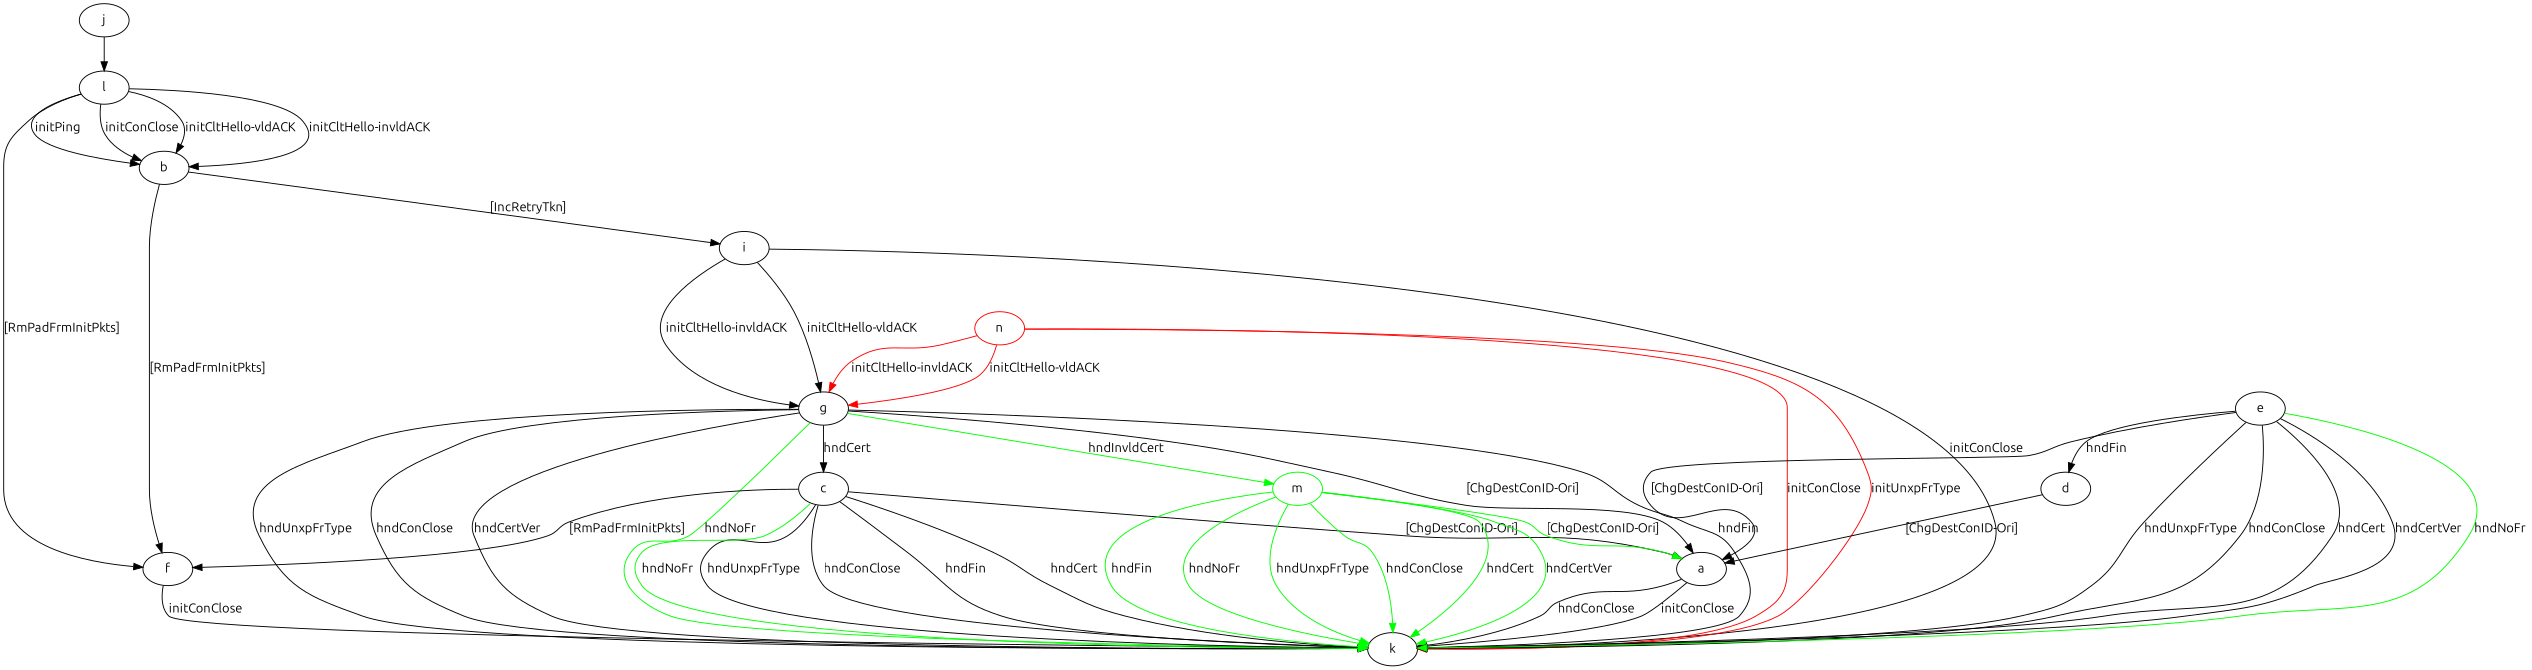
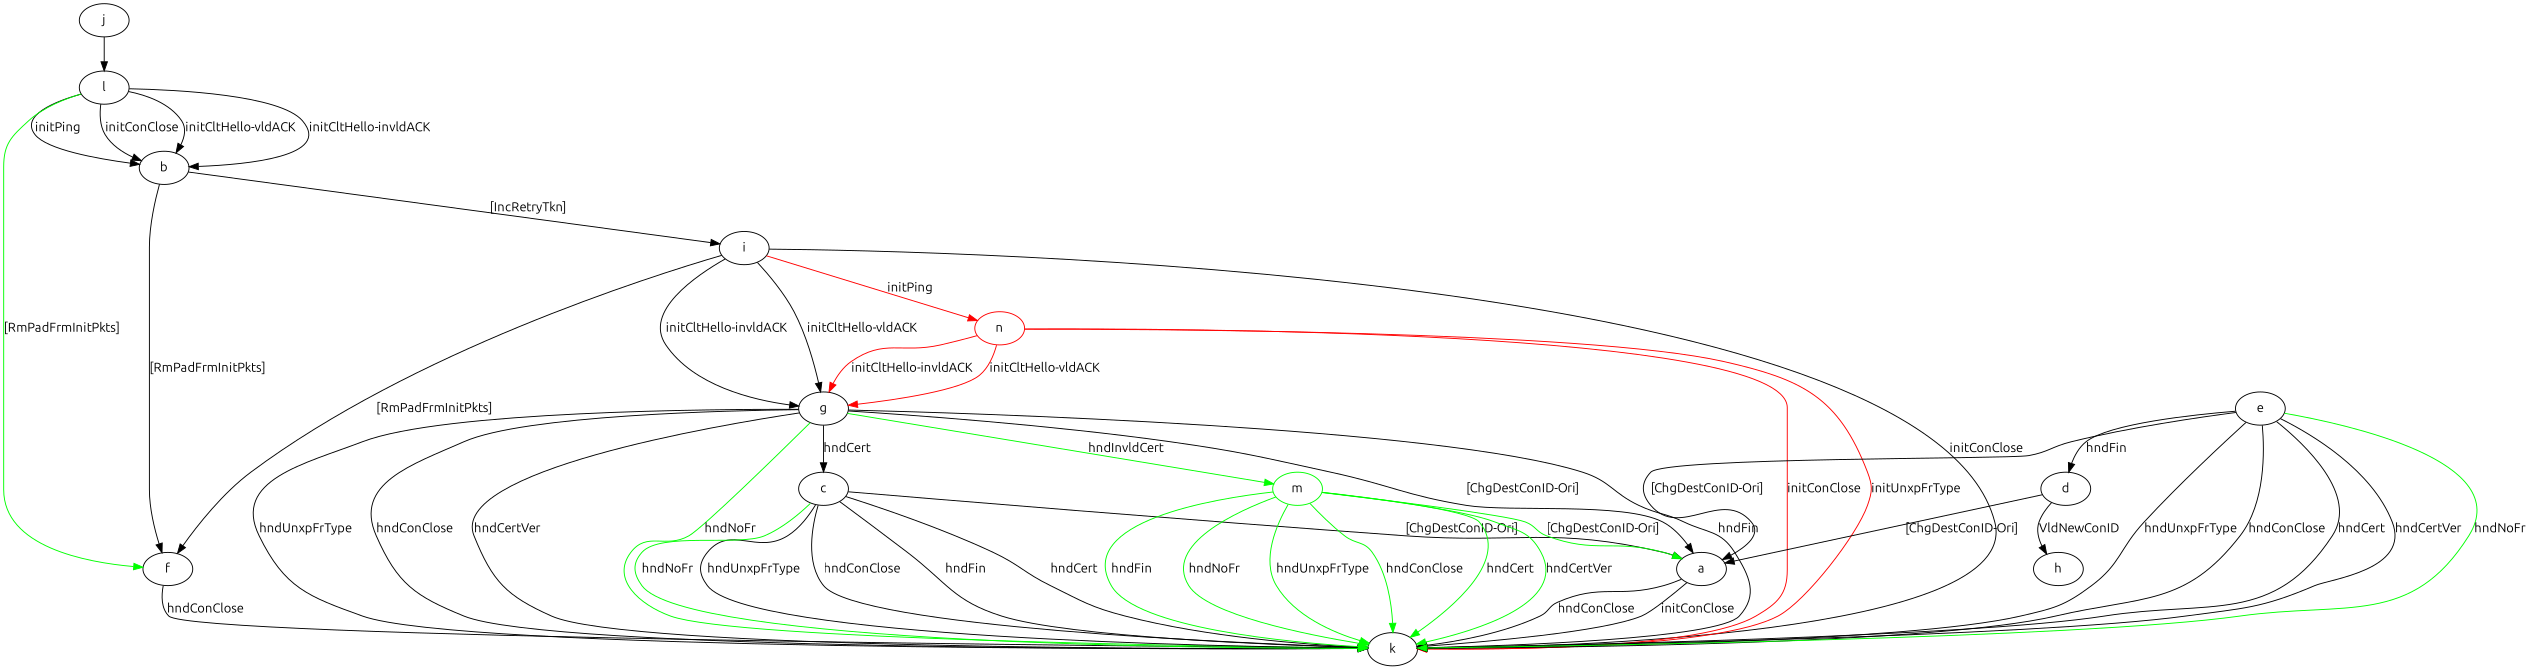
none -> (867, 287)
(4, 354) -> (4, 354)
(504, 546) -> (432, 366)
none -> (2058, 569)
(207, 609) -> (207, 609)
